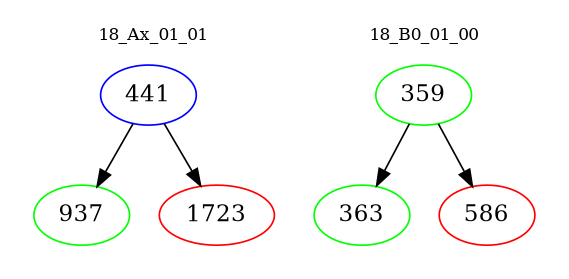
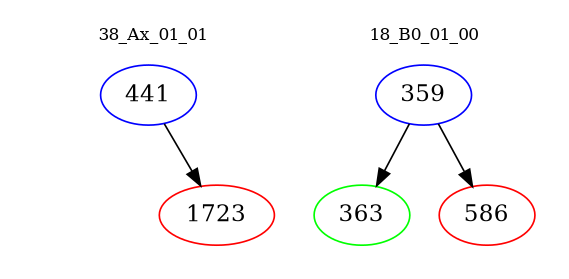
(153, 36) -> (153, 36)
(424, 95) -> (424, 95)
(82, 215) -> none
